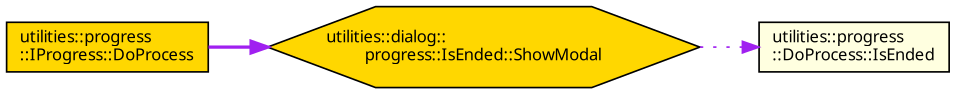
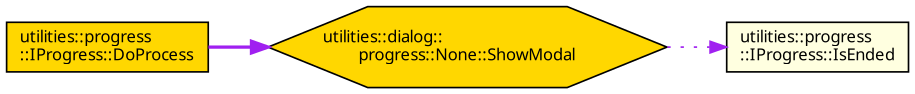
(484, 47) -> (467, 47)
(854, 47) -> (818, 47)
